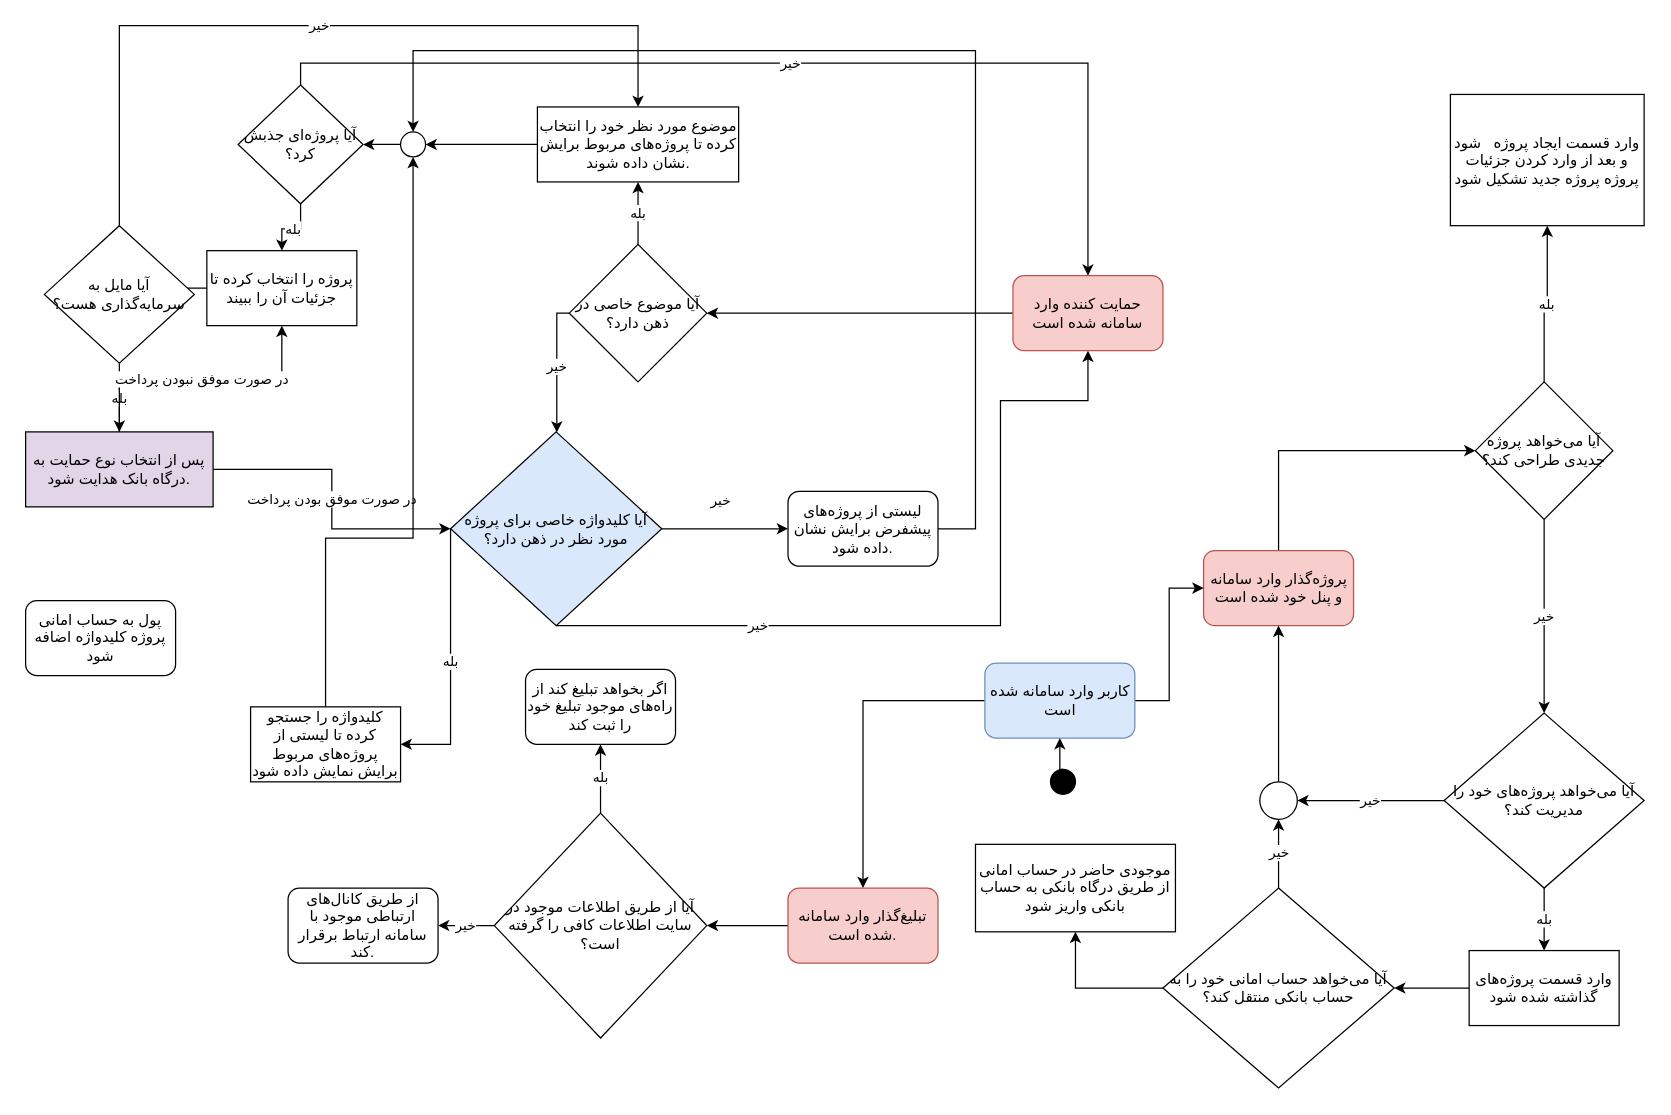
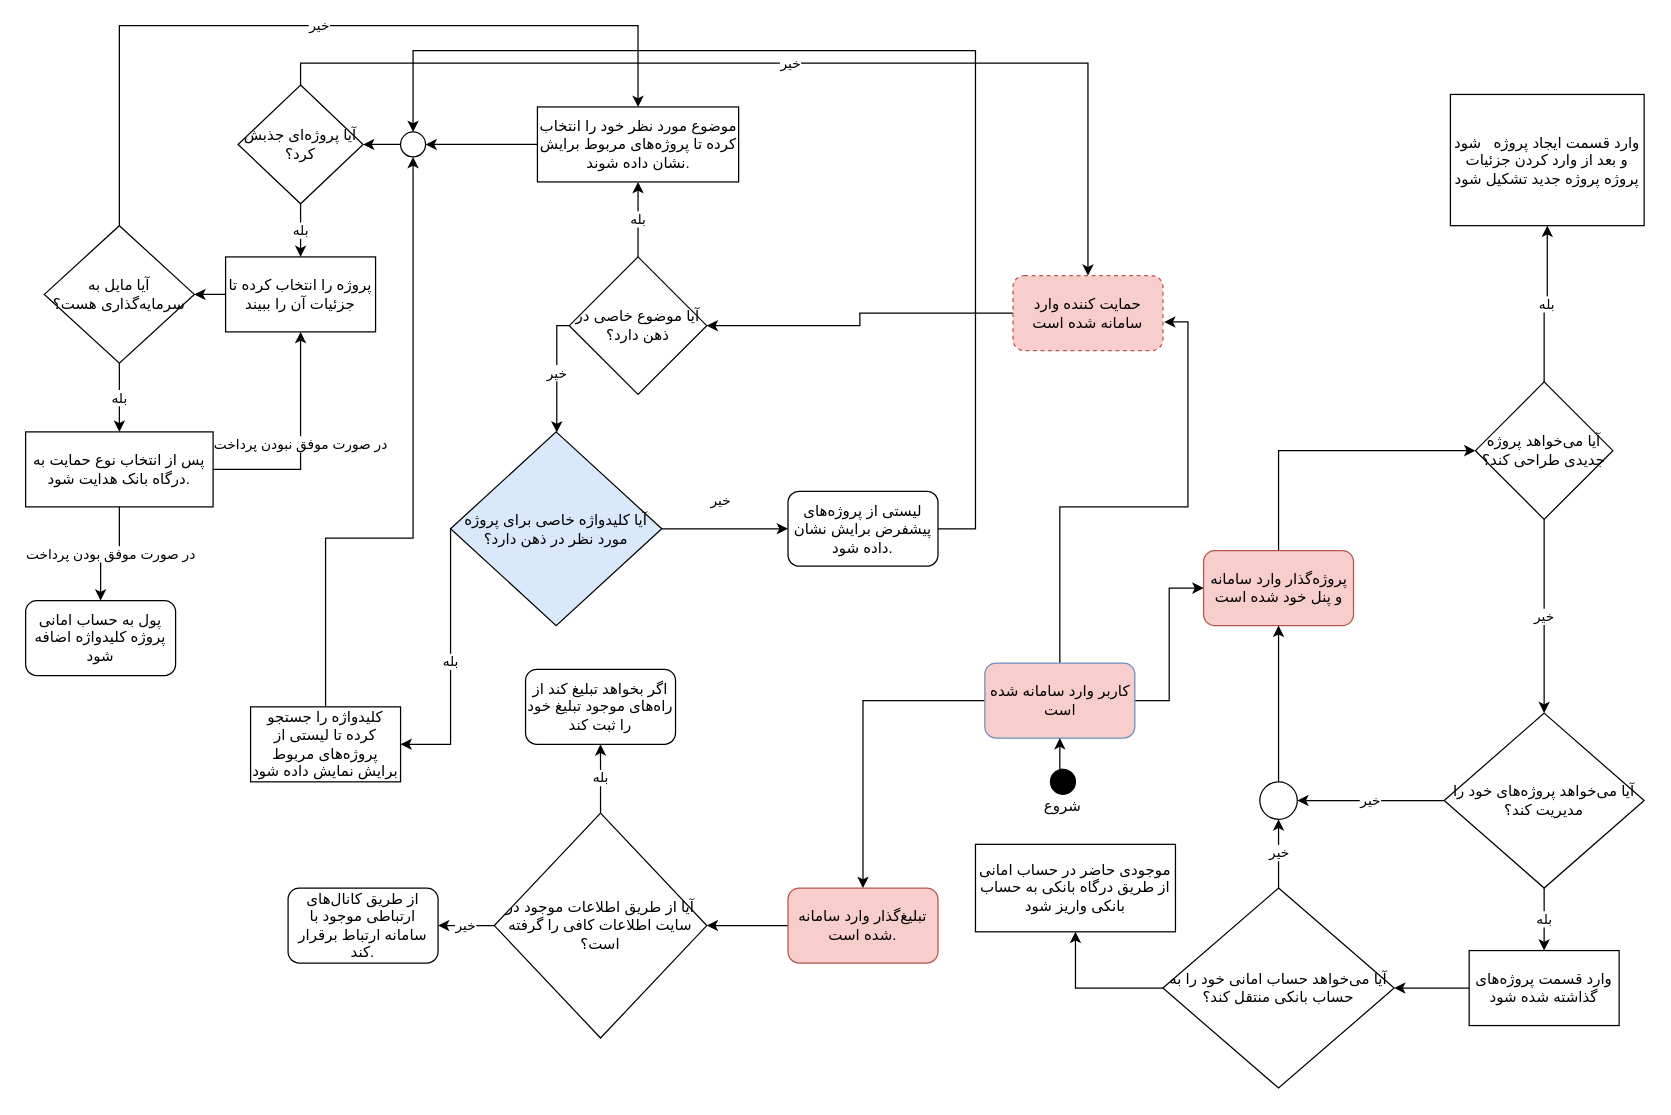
(282, 288) -> (301, 294)
(638, 313) -> (638, 326)
(1088, 313) -> (1088, 313)
(119, 469) -> (119, 469)
none -> (1146, 507)
(342, 529) -> (119, 536)
(956, 626) -> none
(1060, 701) -> (1060, 701)
none -> (1063, 807)
